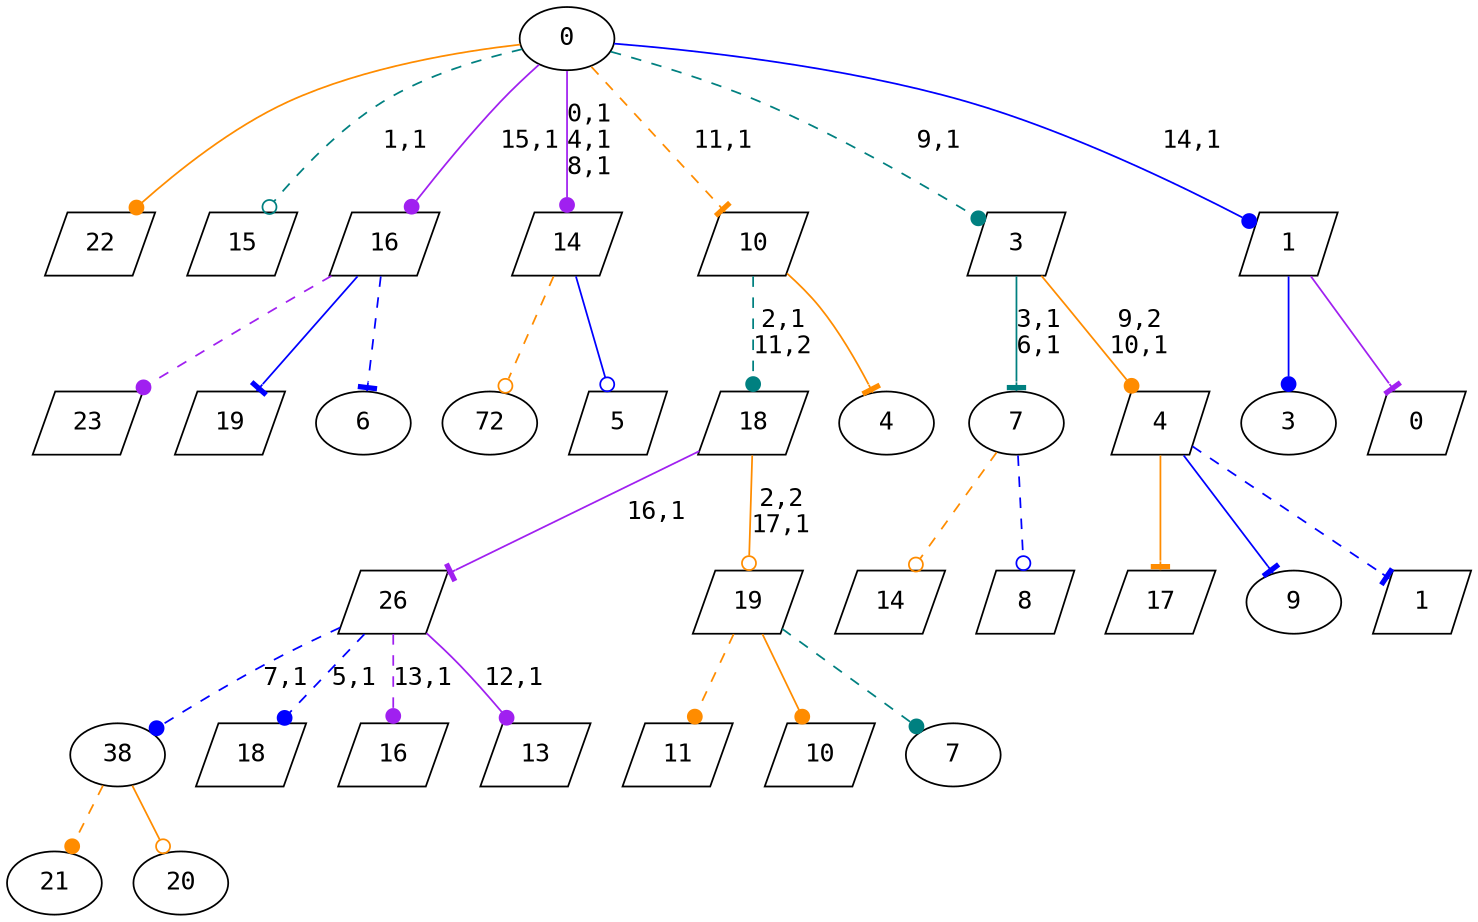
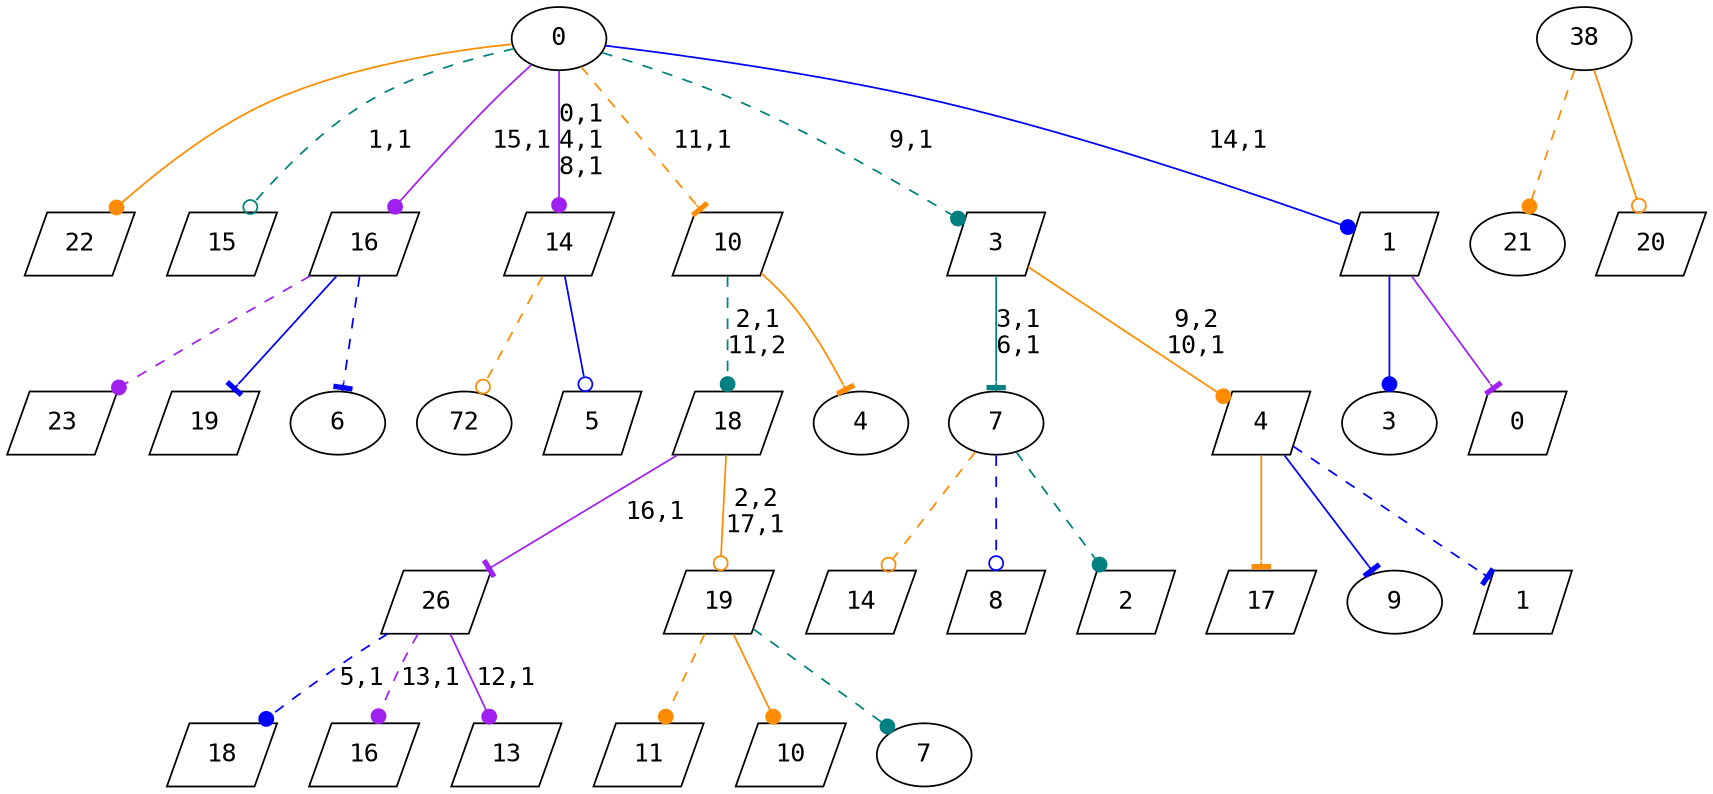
none -> (1126, 602)
(250, 673) -> none
(181, 883) -> (1651, 244)
